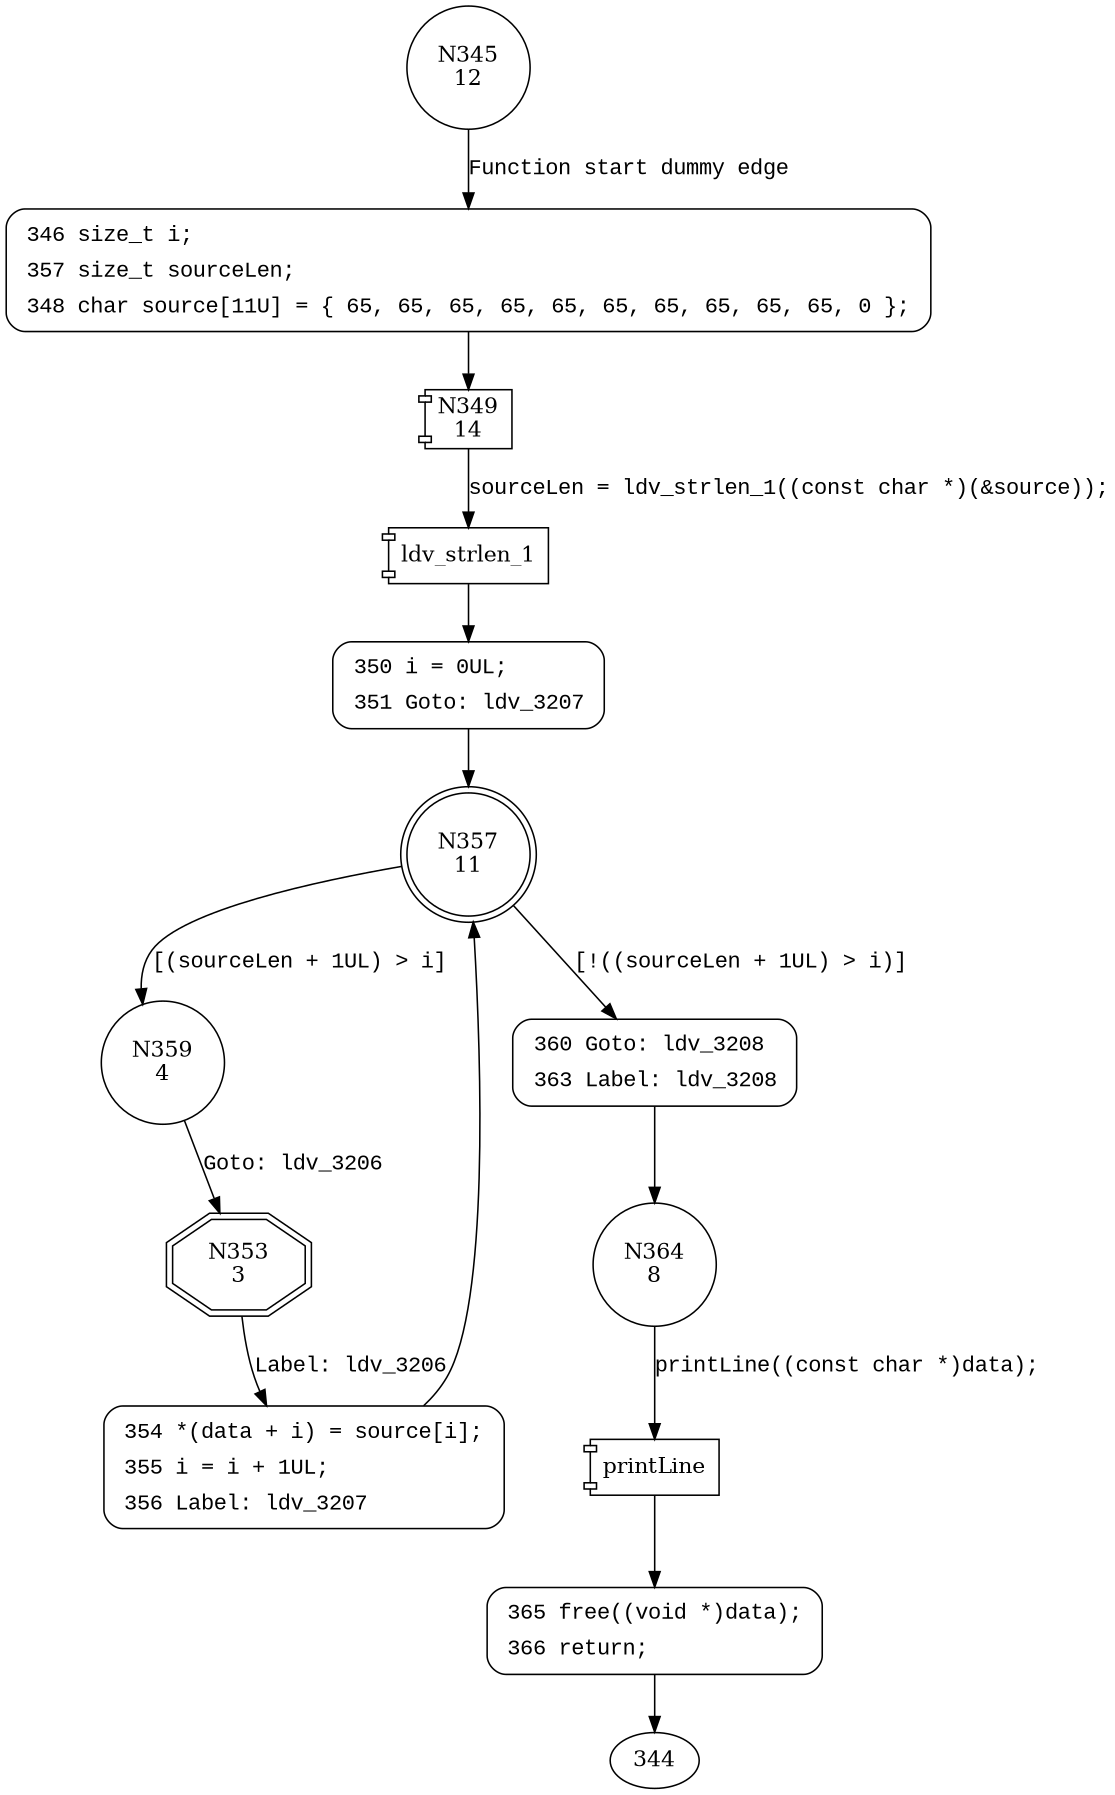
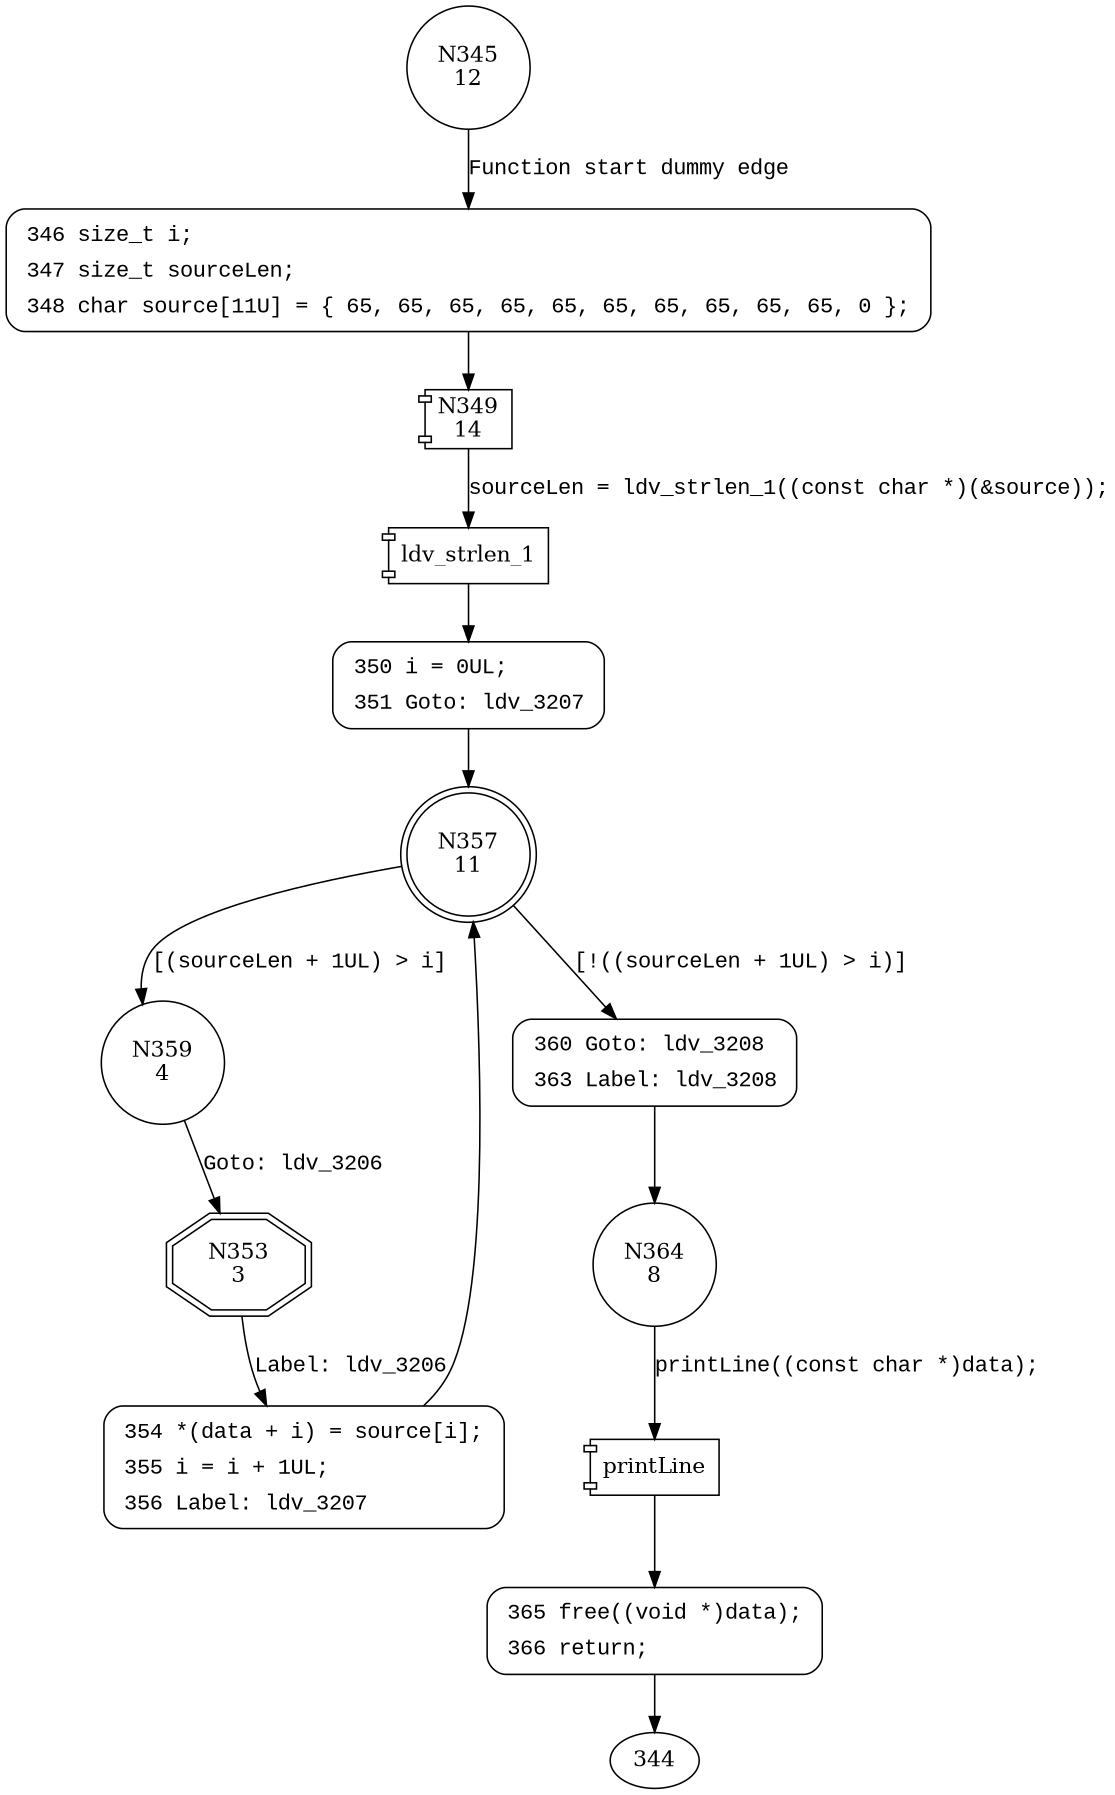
(46, 270) -> (46, 270)
